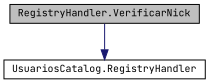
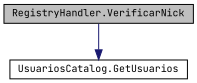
(105, 69) -> (99, 69)
